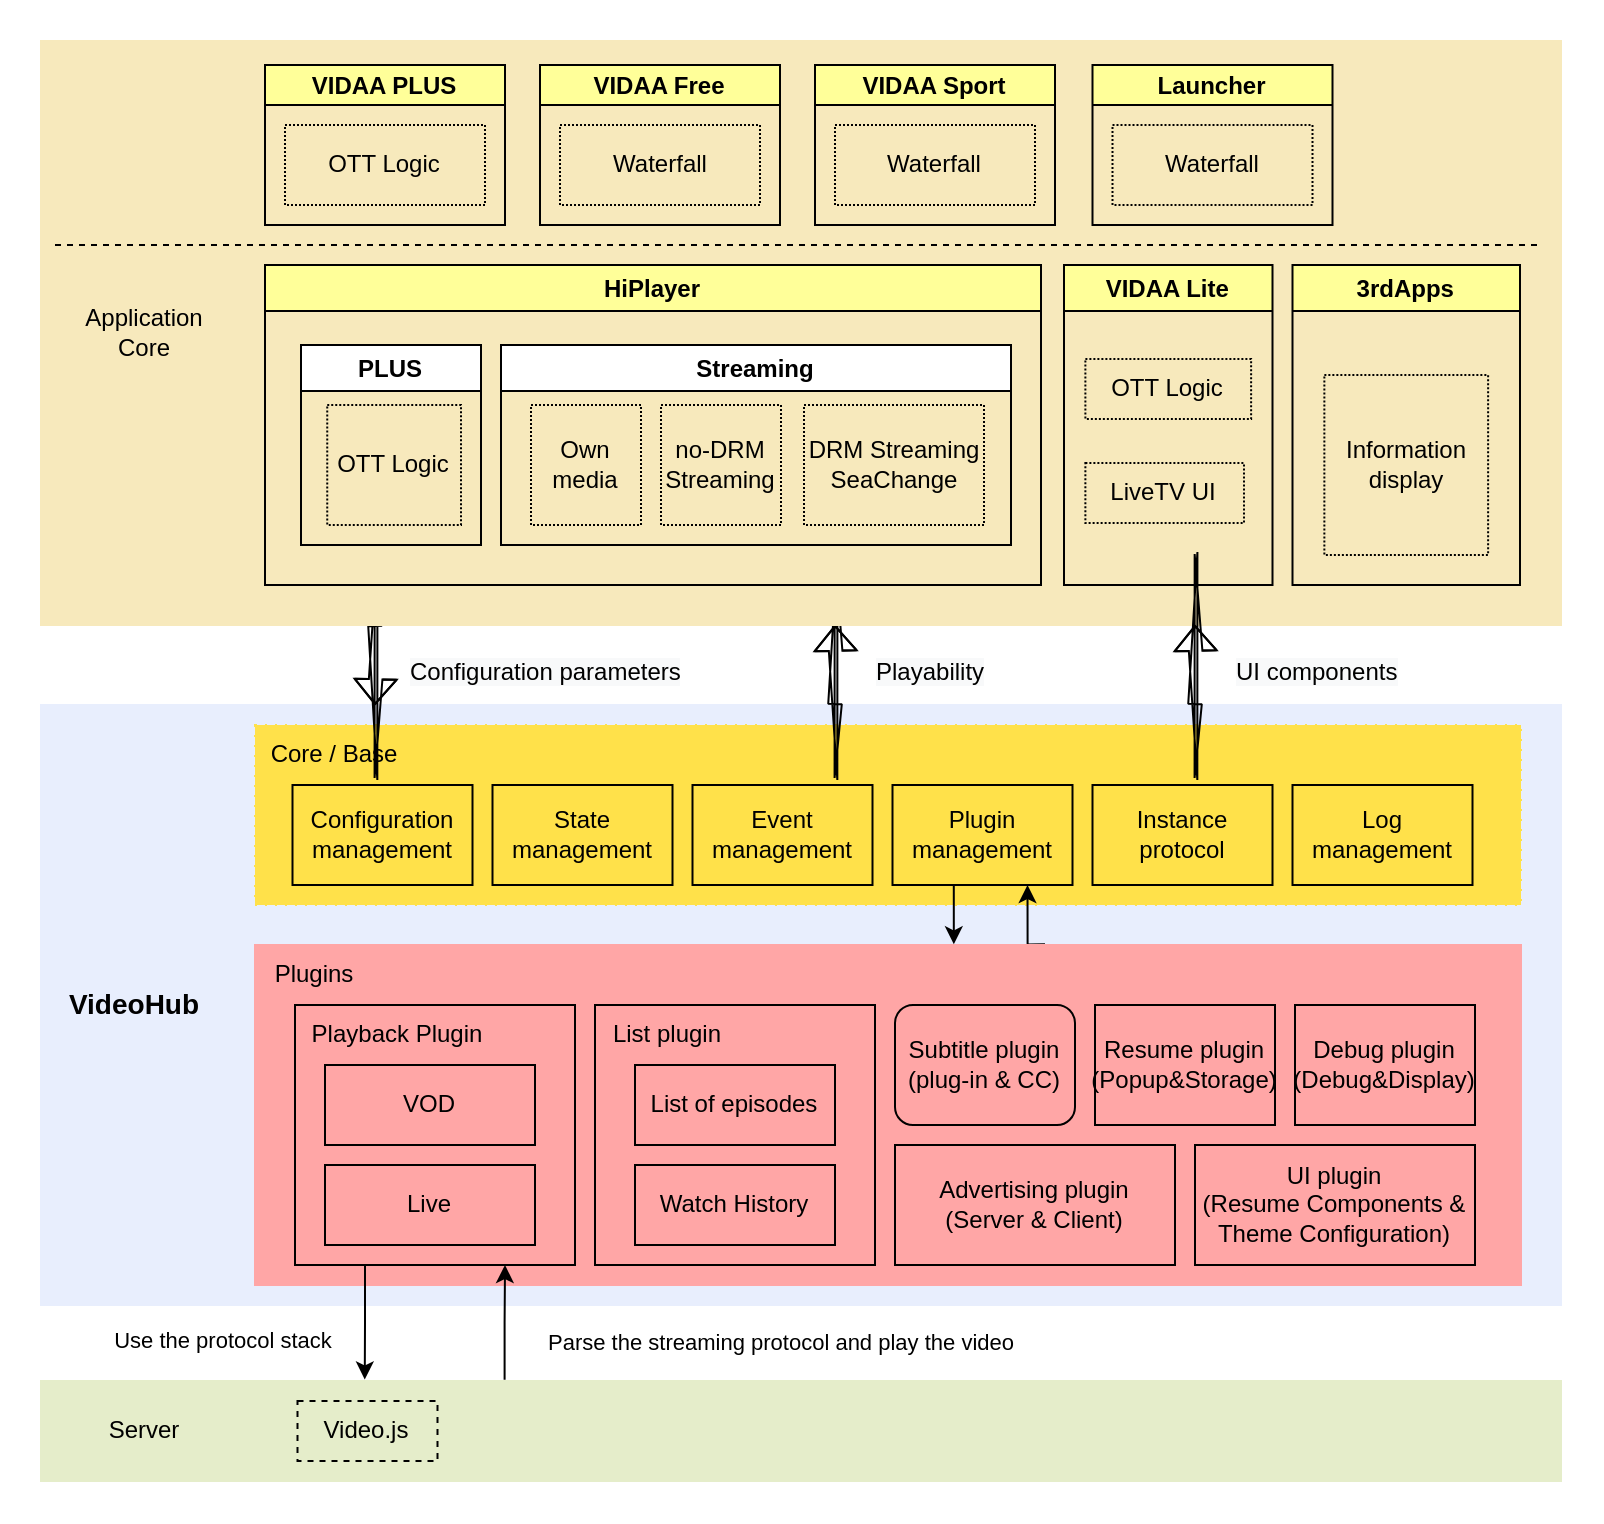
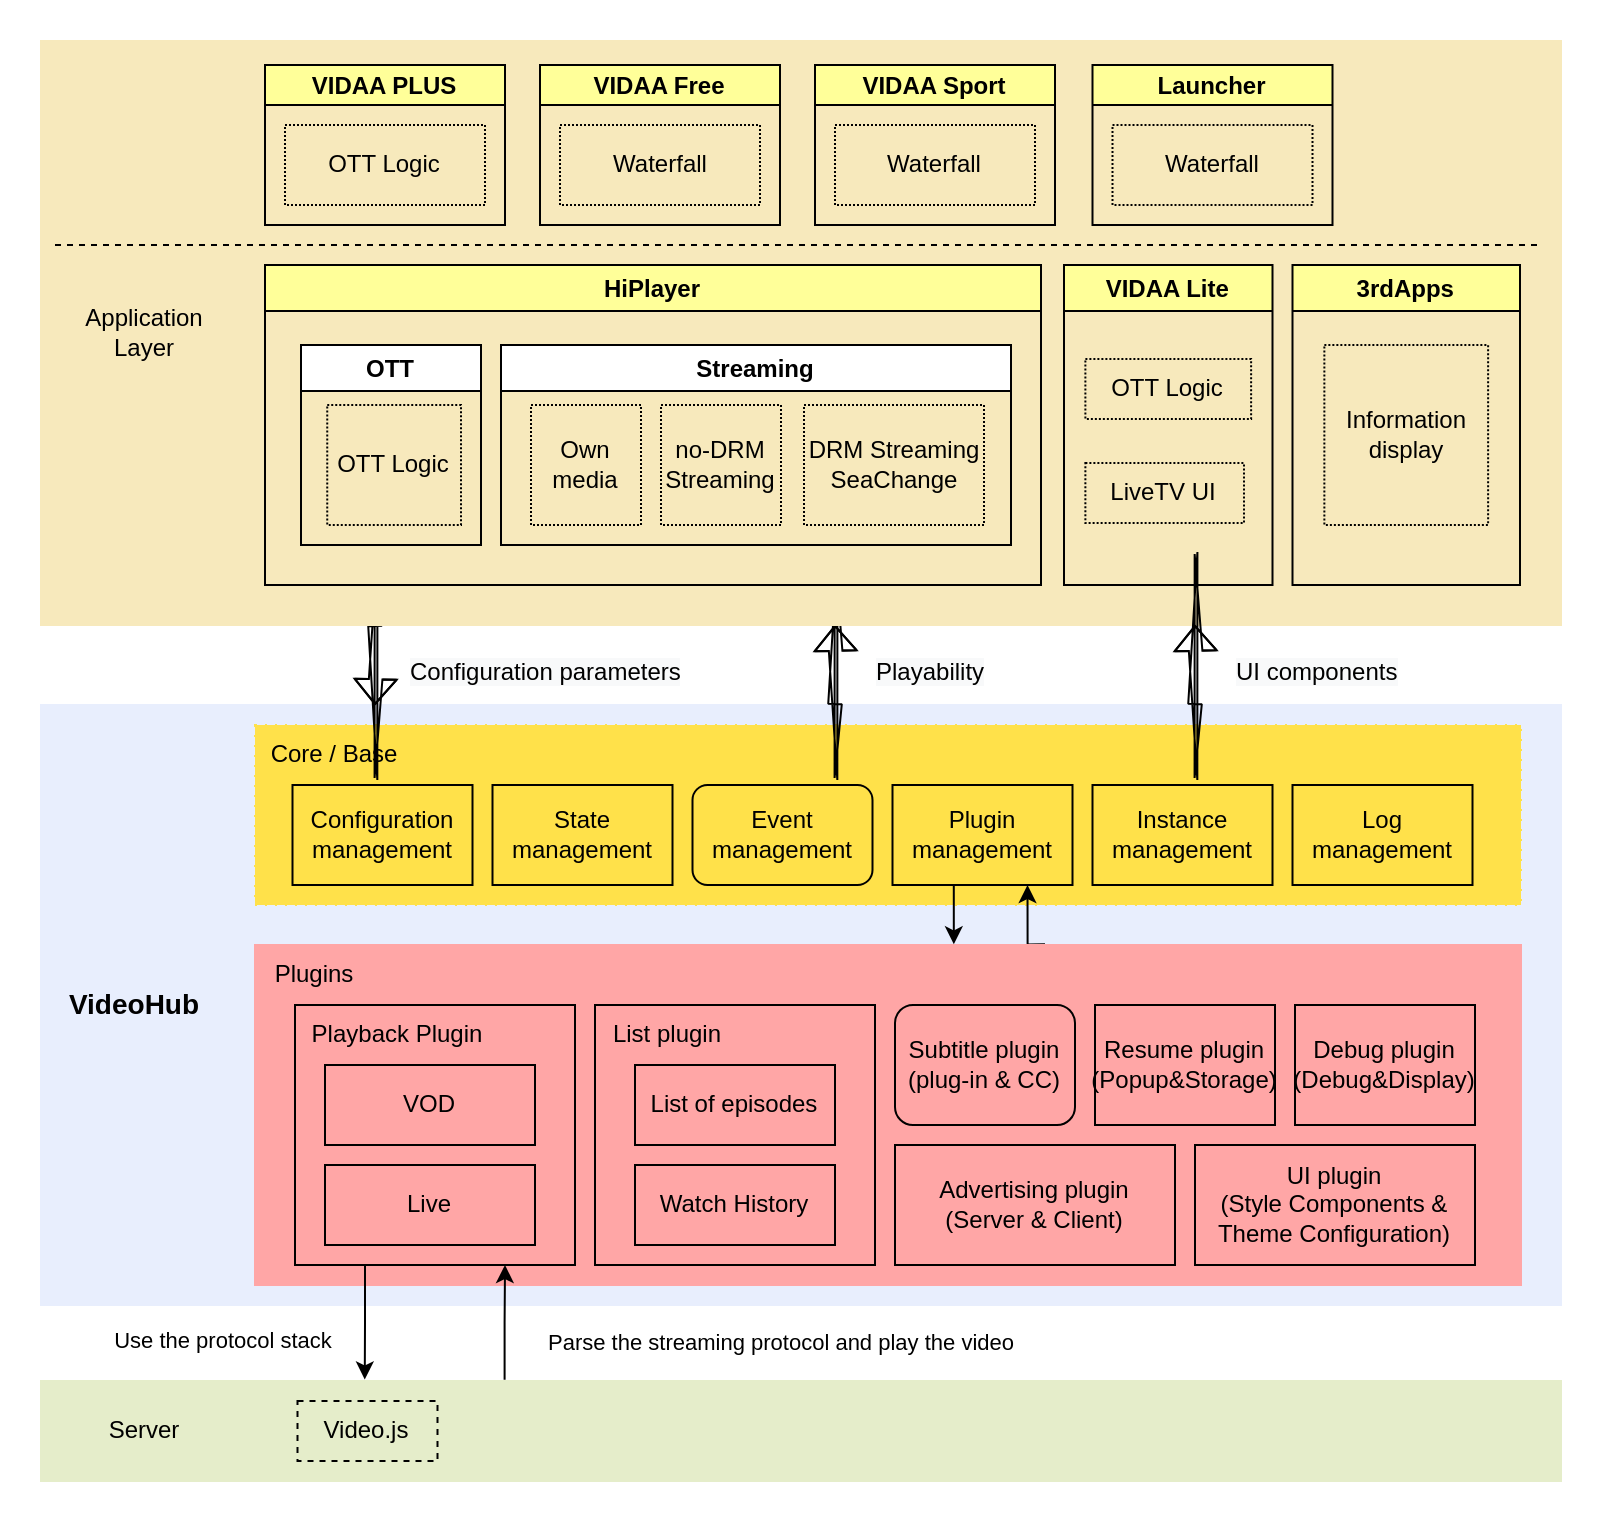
(145, 333) -> (145, 333)
(390, 369) -> (390, 369)
(1406, 465) -> (1406, 435)
(783, 835) -> (783, 835)
(1183, 835) -> (1183, 835)
(1335, 1205) -> (1335, 1205)
